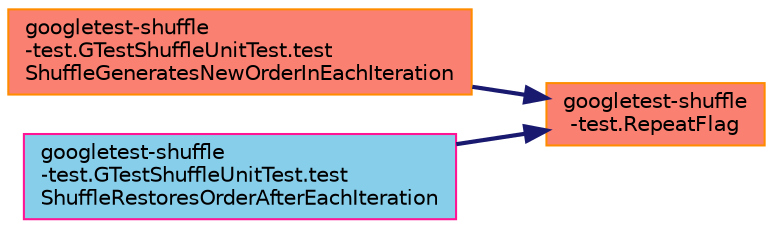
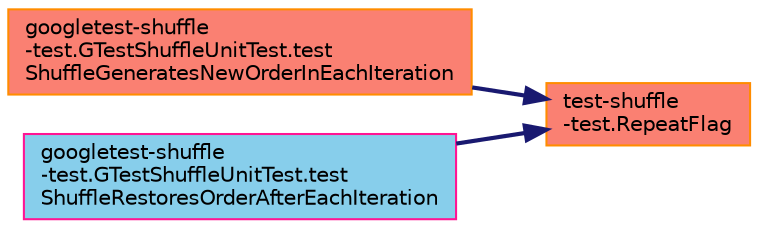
(656, 114) -> (648, 114)
